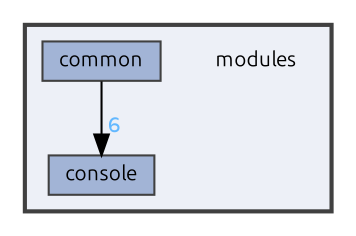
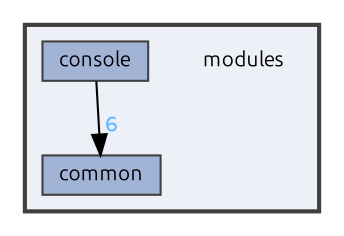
(102, 108) -> (98, 108)
